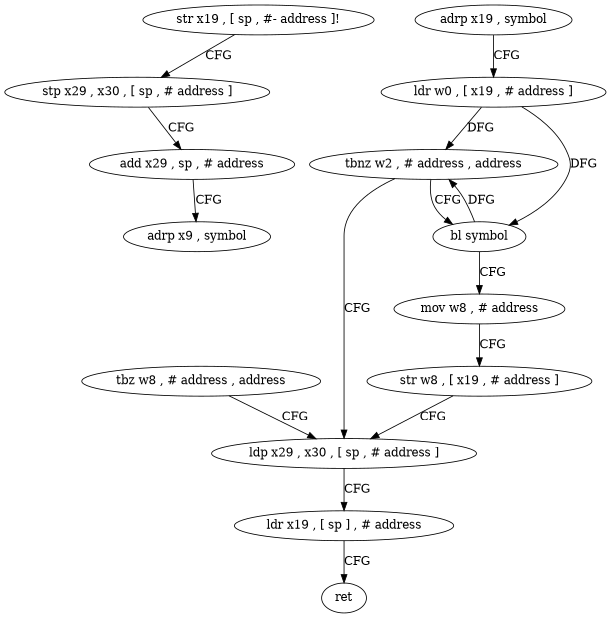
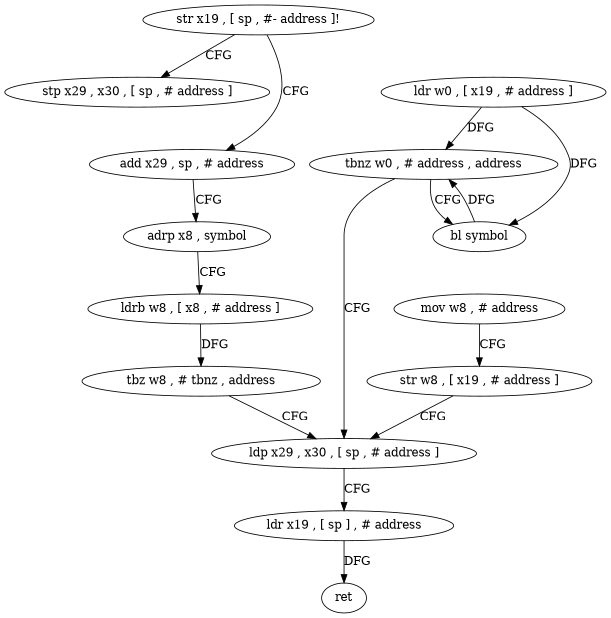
(494, 20) -> none
(162, 125) -> (280, 99)
(434, 164) -> (434, 164)
(197, 237) -> (197, 237)
(479, 269) -> none
none -> (200, 309)
(201, 381) -> (201, 381)
(357, 562) -> (357, 562)
